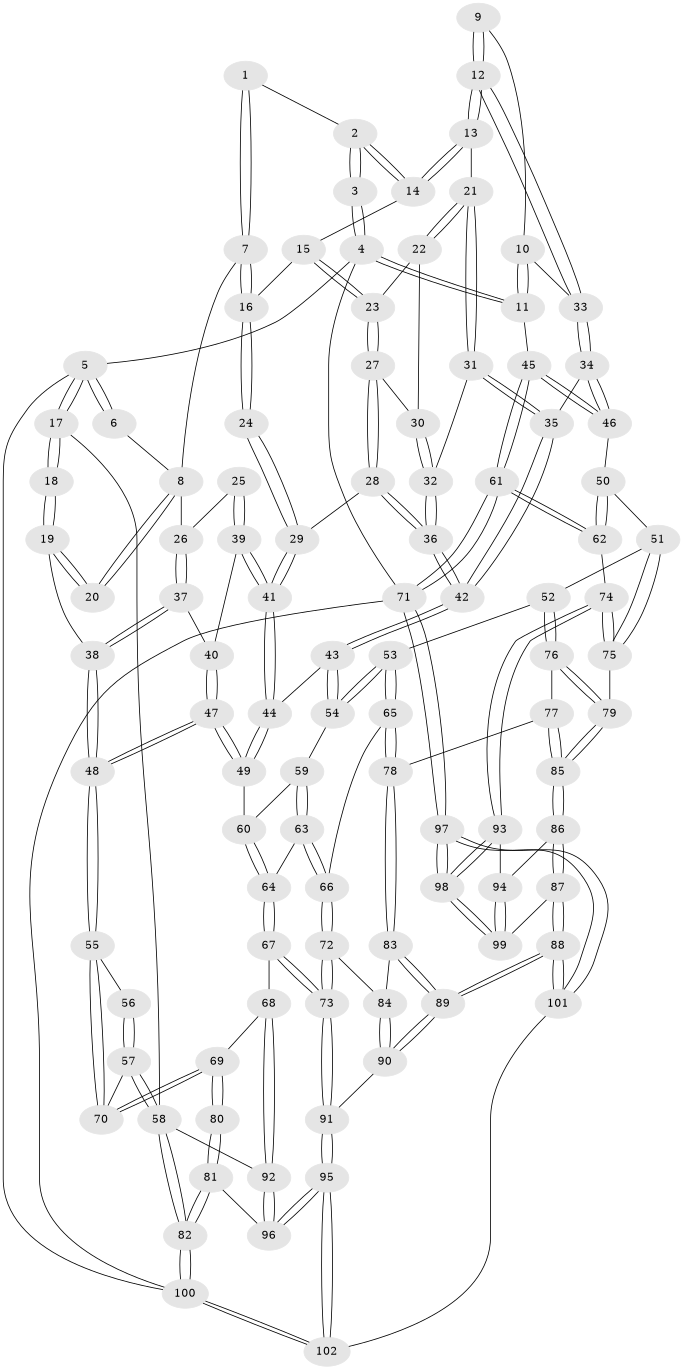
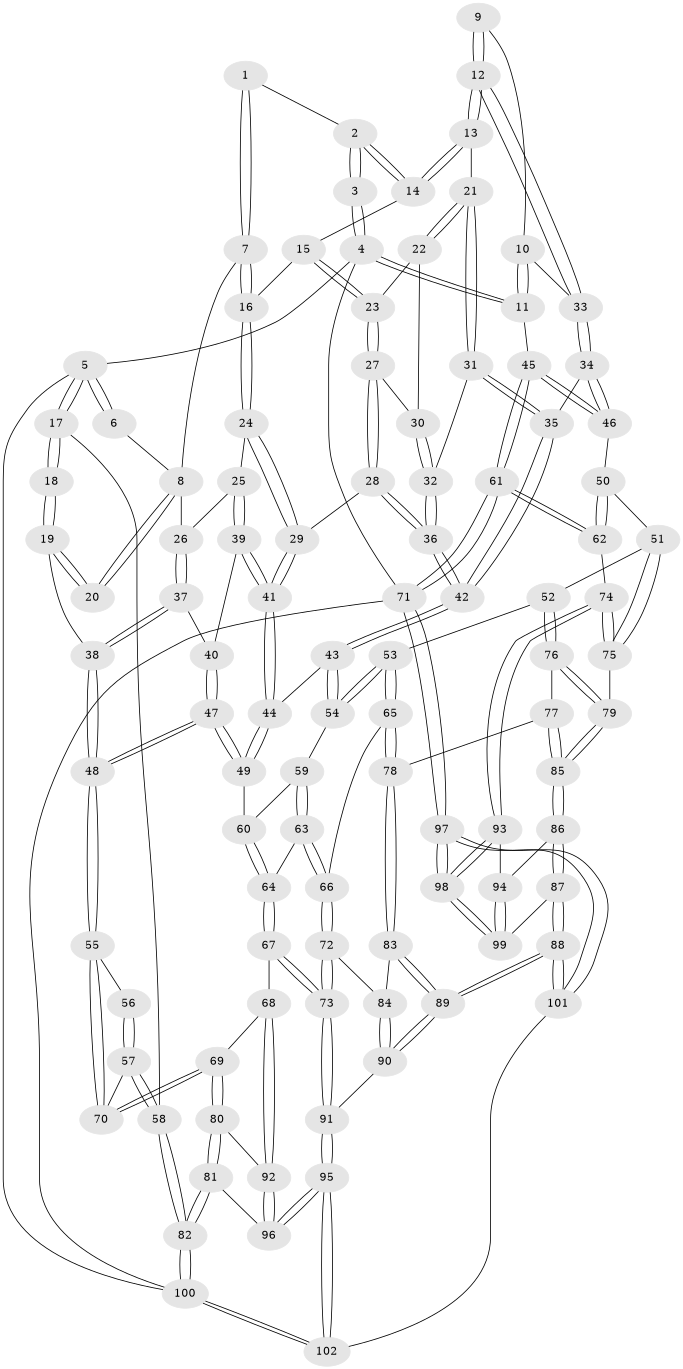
none -> (243, 453)
(214, 1149) -> (243, 1149)
